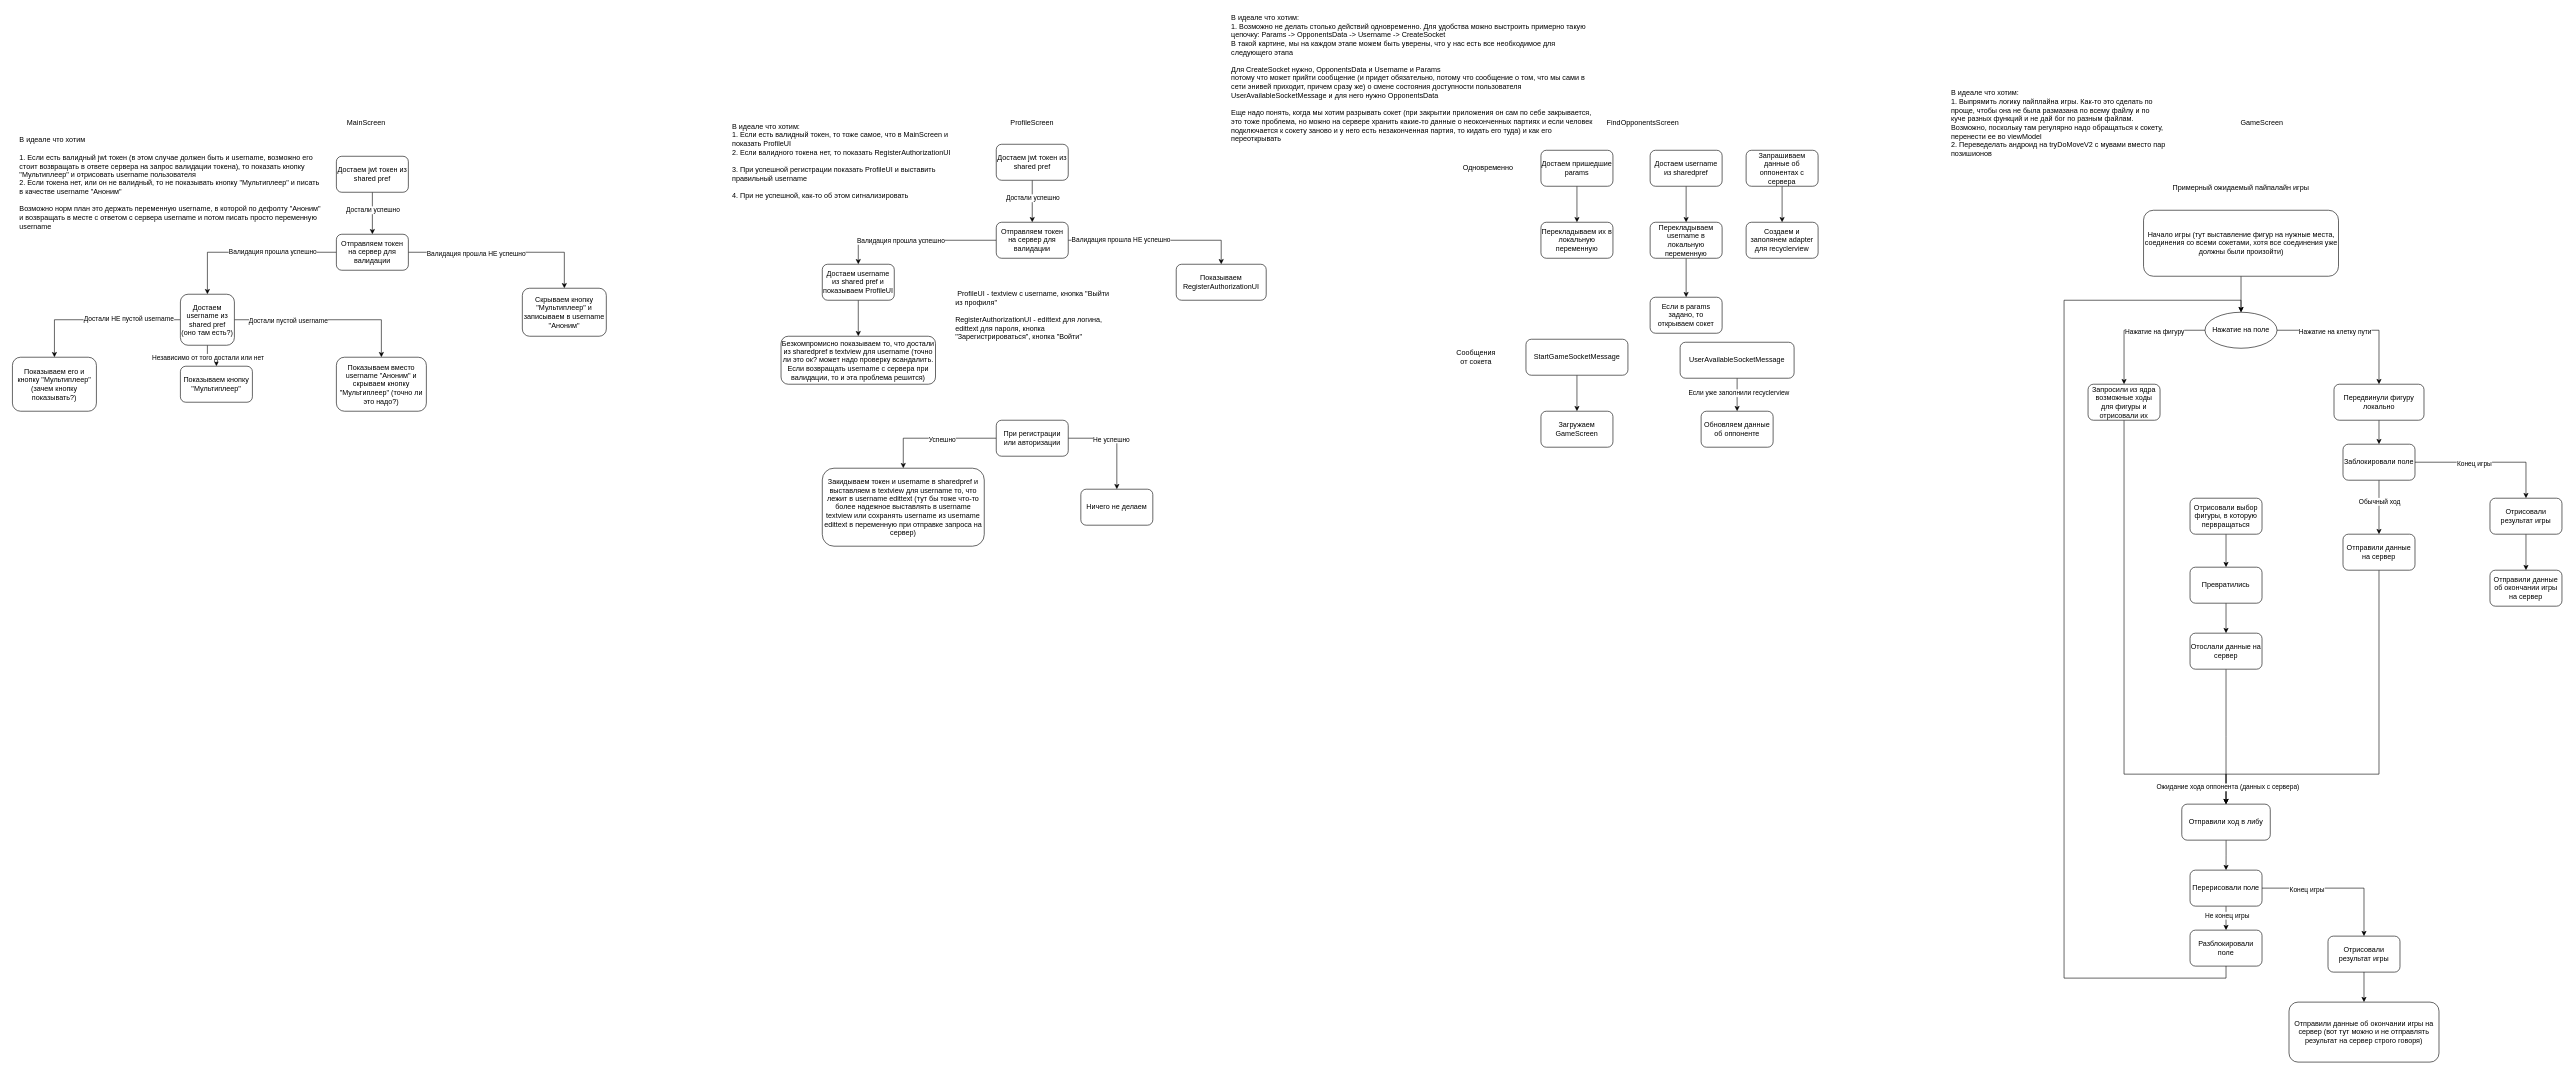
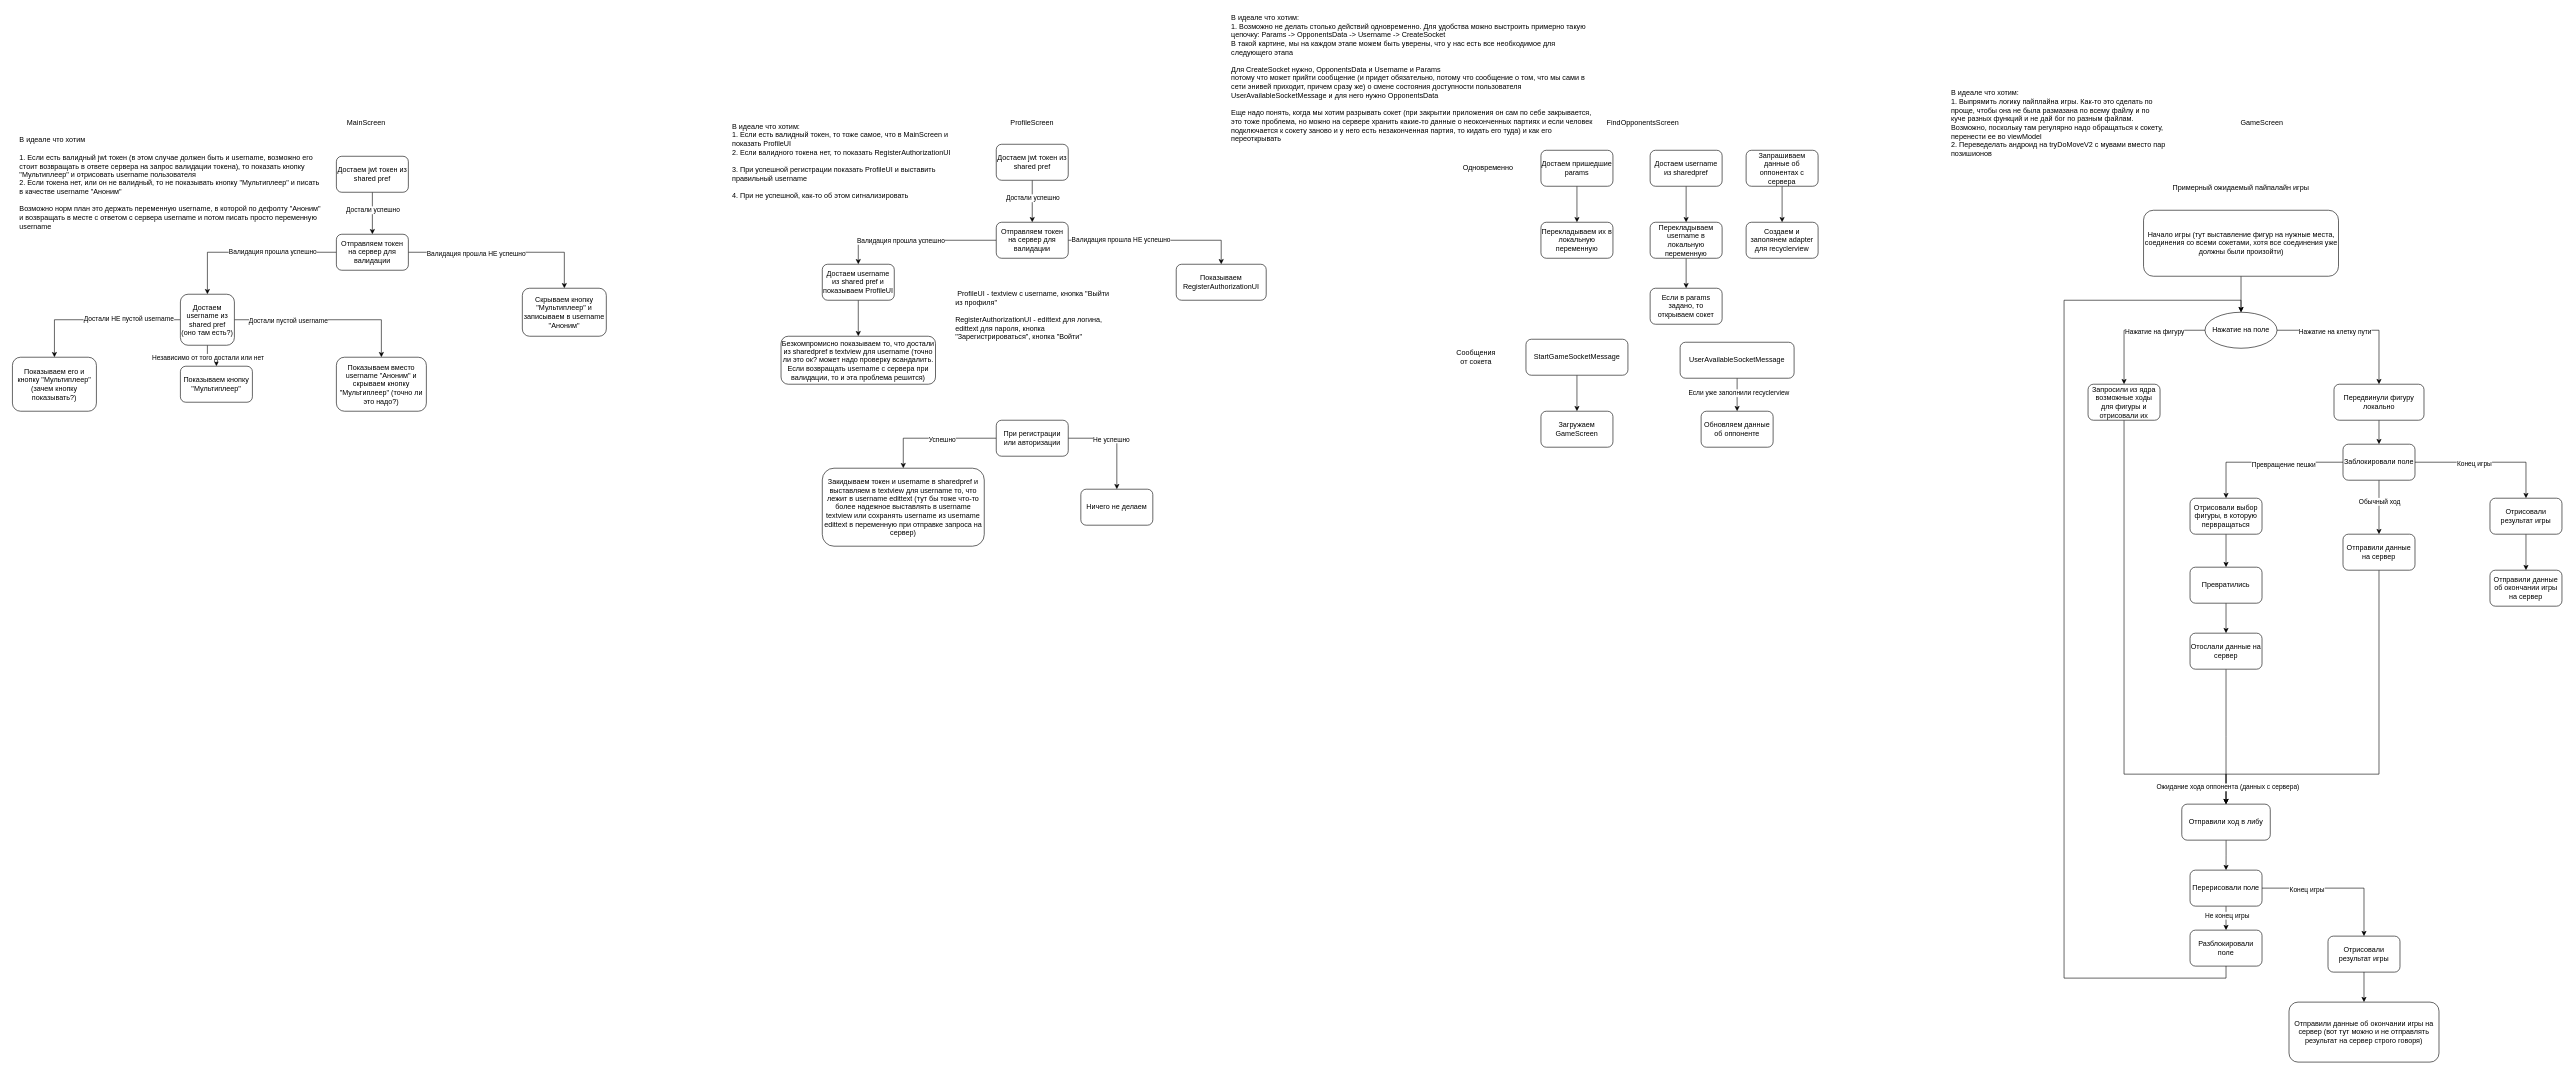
(1686, 315) -> (1686, 306)
none -> (2283, 462)
